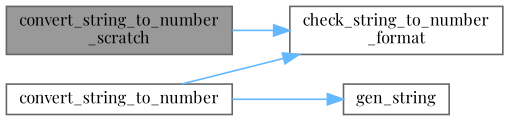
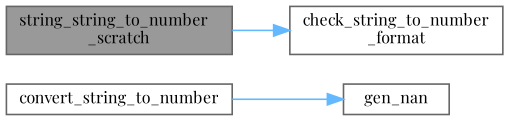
(119, 30) -> (119, 30)
(233, 71) -> none
(396, 99) -> (396, 99)
